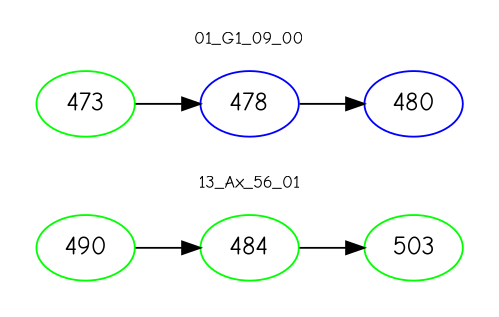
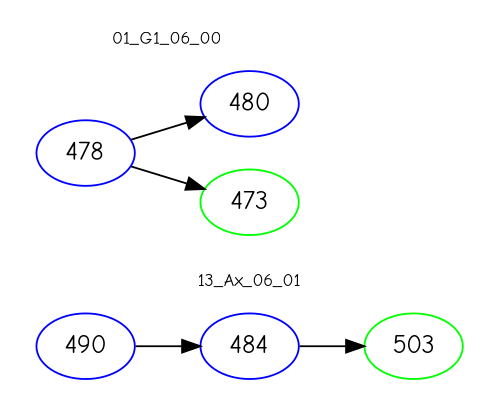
(250, 39) -> (168, 39)
(159, 104) -> (159, 175)
(250, 183) -> (250, 282)
(86, 248) -> (86, 346)
(250, 248) -> (250, 346)
